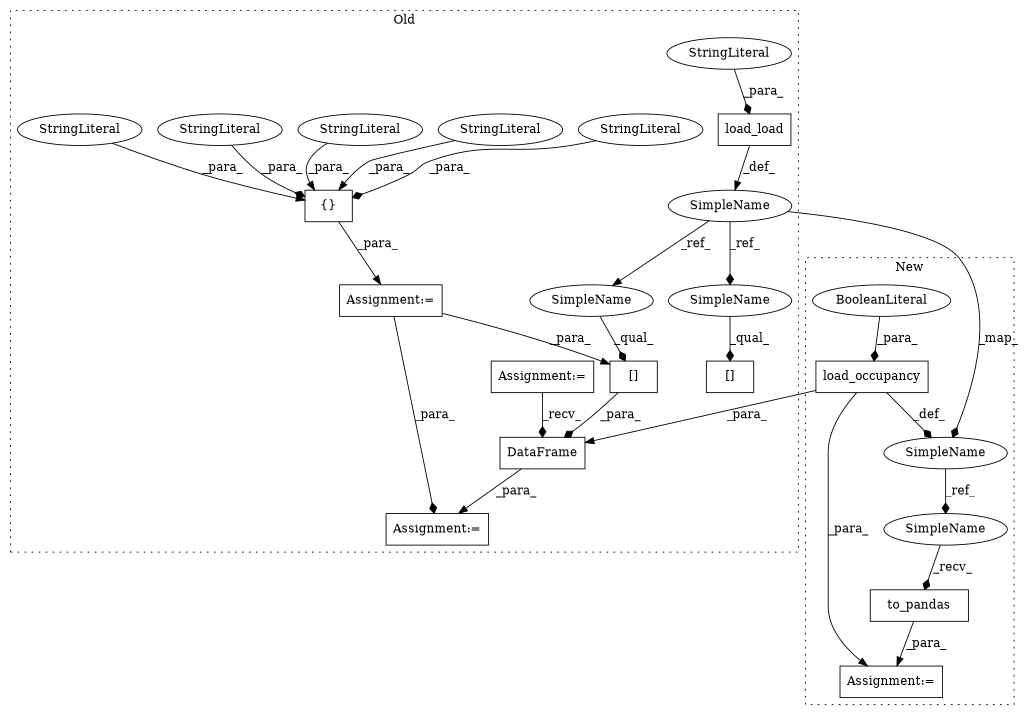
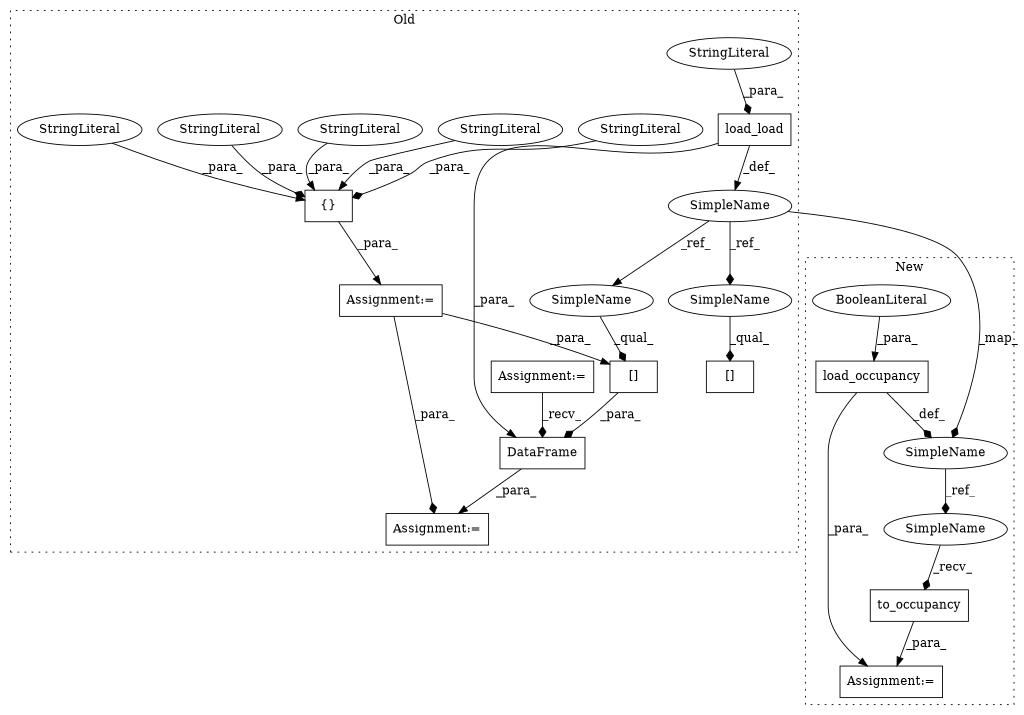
(877, 334) -> (877, 334)
(705, 416) -> (478, 184)
(919, 606) -> (919, 606)
